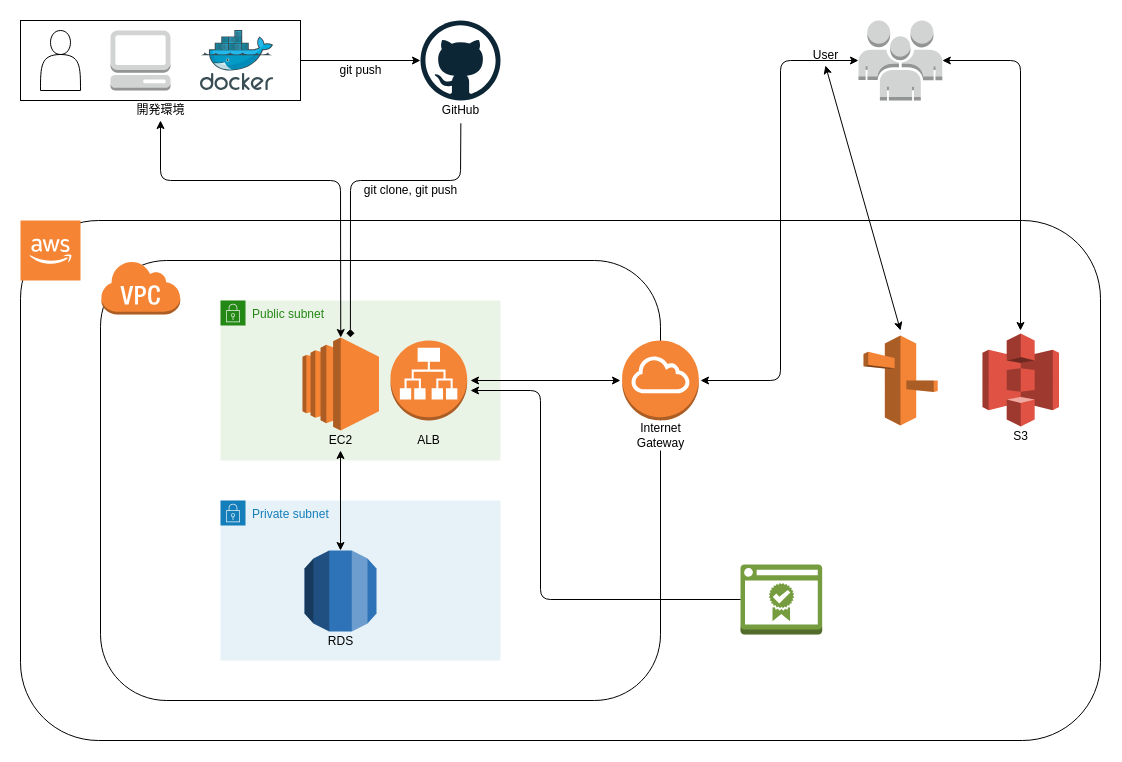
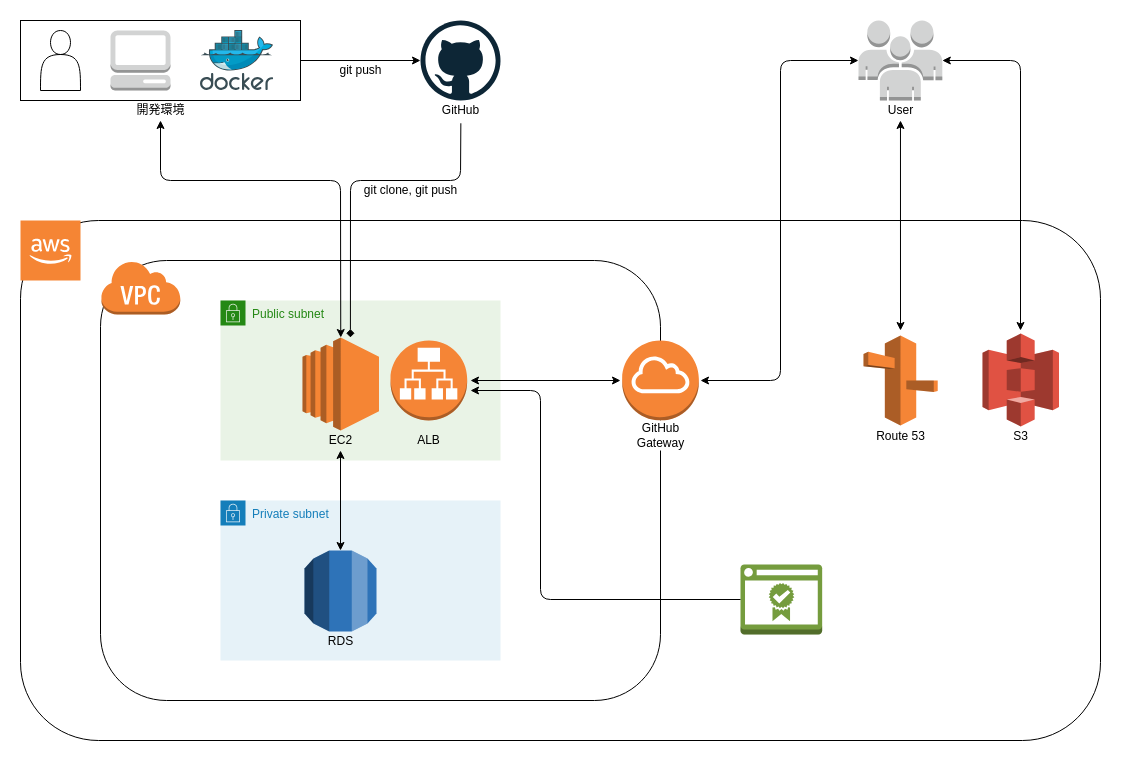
(825, 56) -> (900, 111)
(661, 436) -> (661, 436)
none -> (900, 437)
